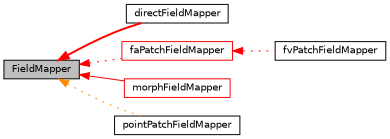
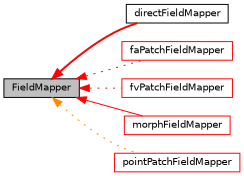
(259, 51) -> (106, 88)
(330, 51) -> (177, 88)
(177, 125) -> (177, 163)
